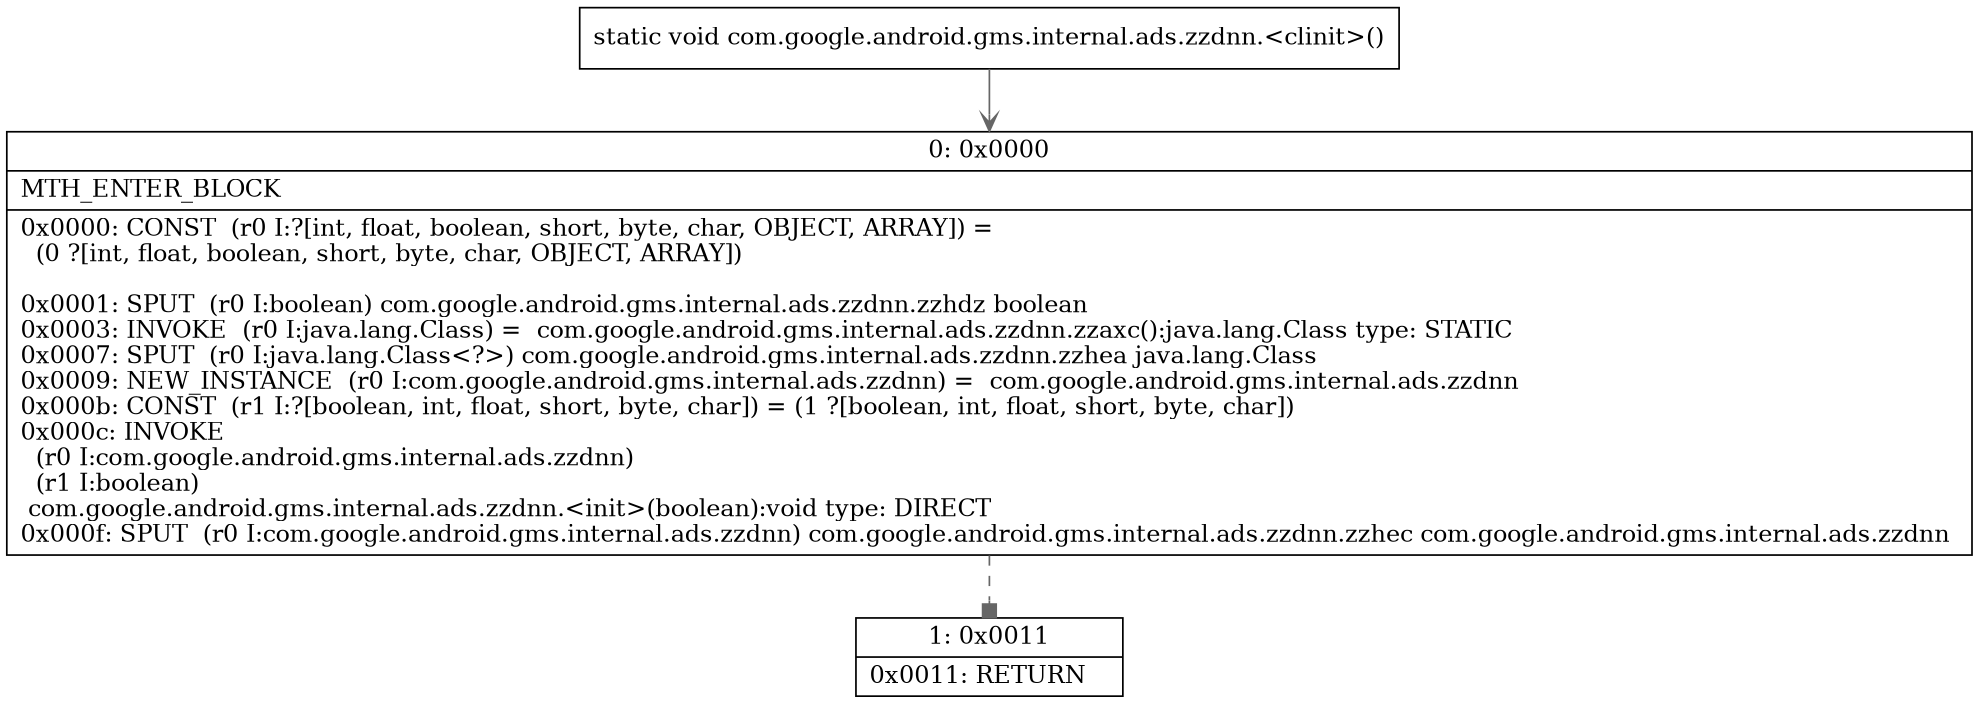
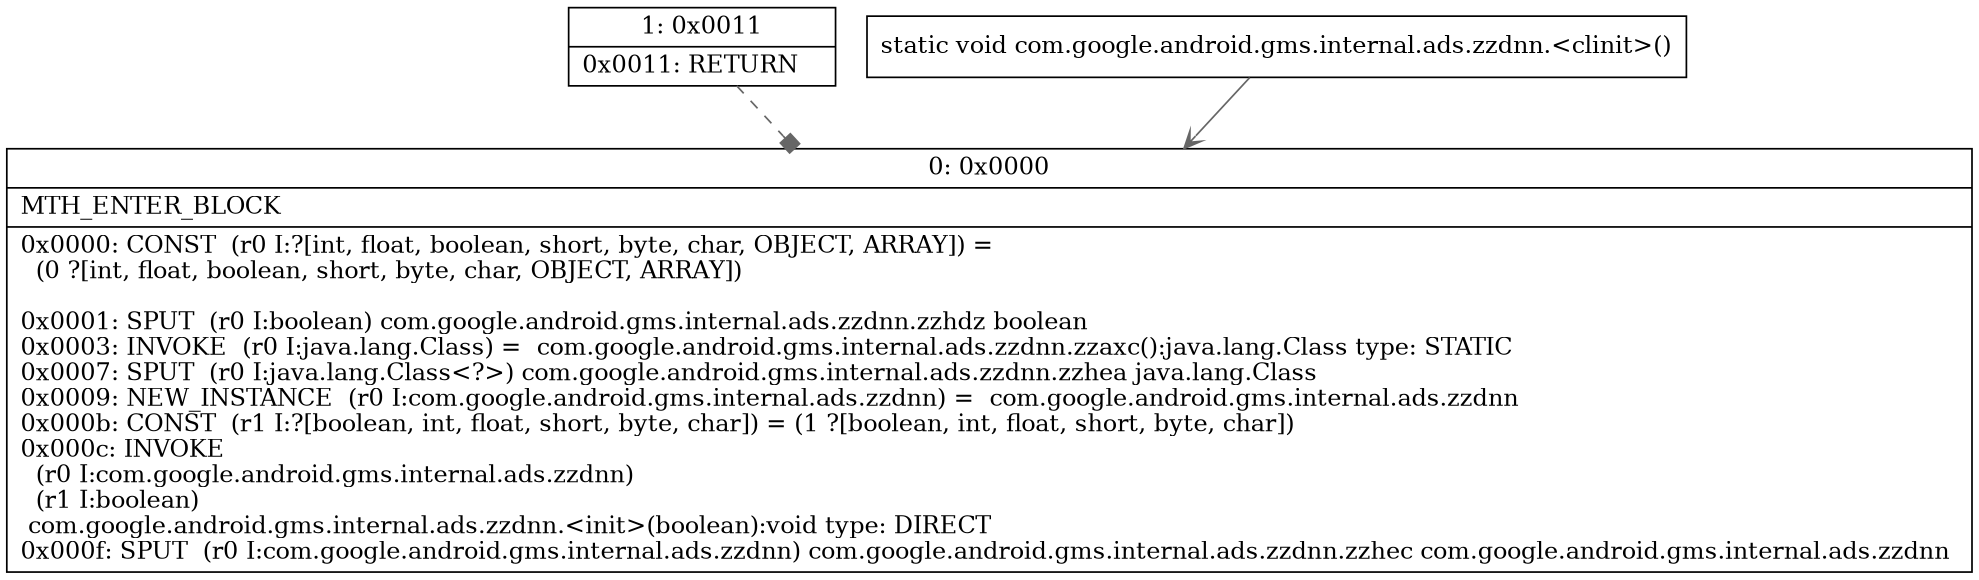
(989, 578) -> (760, 111)
